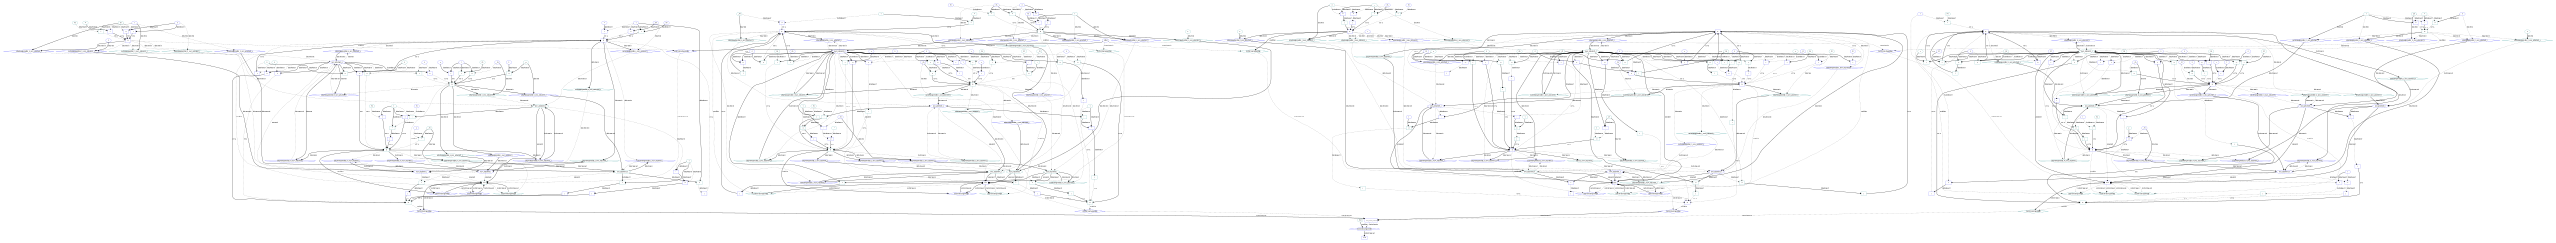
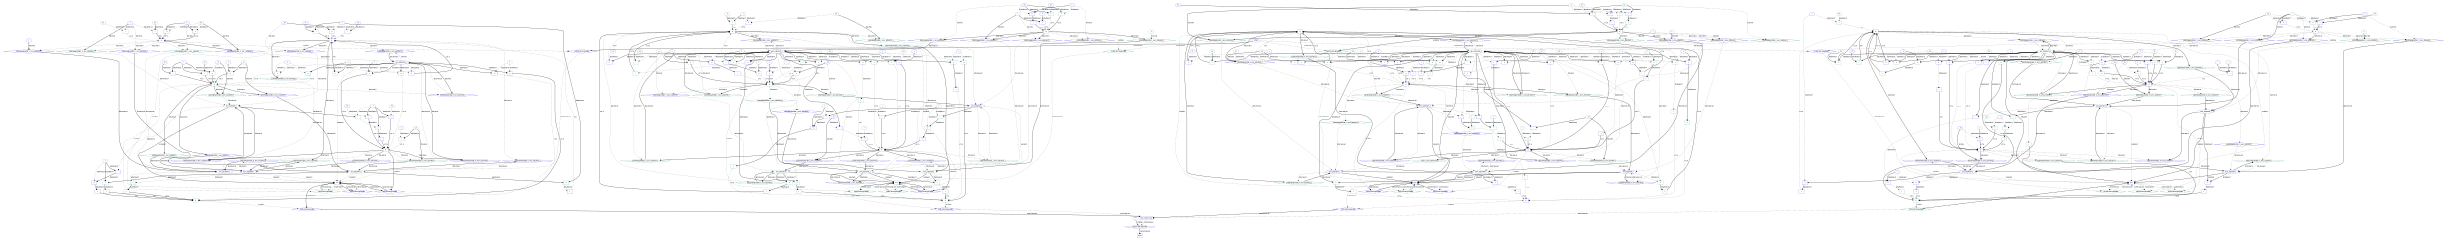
(2266, 148) -> (2142, 164)
none -> (1625, 177)
